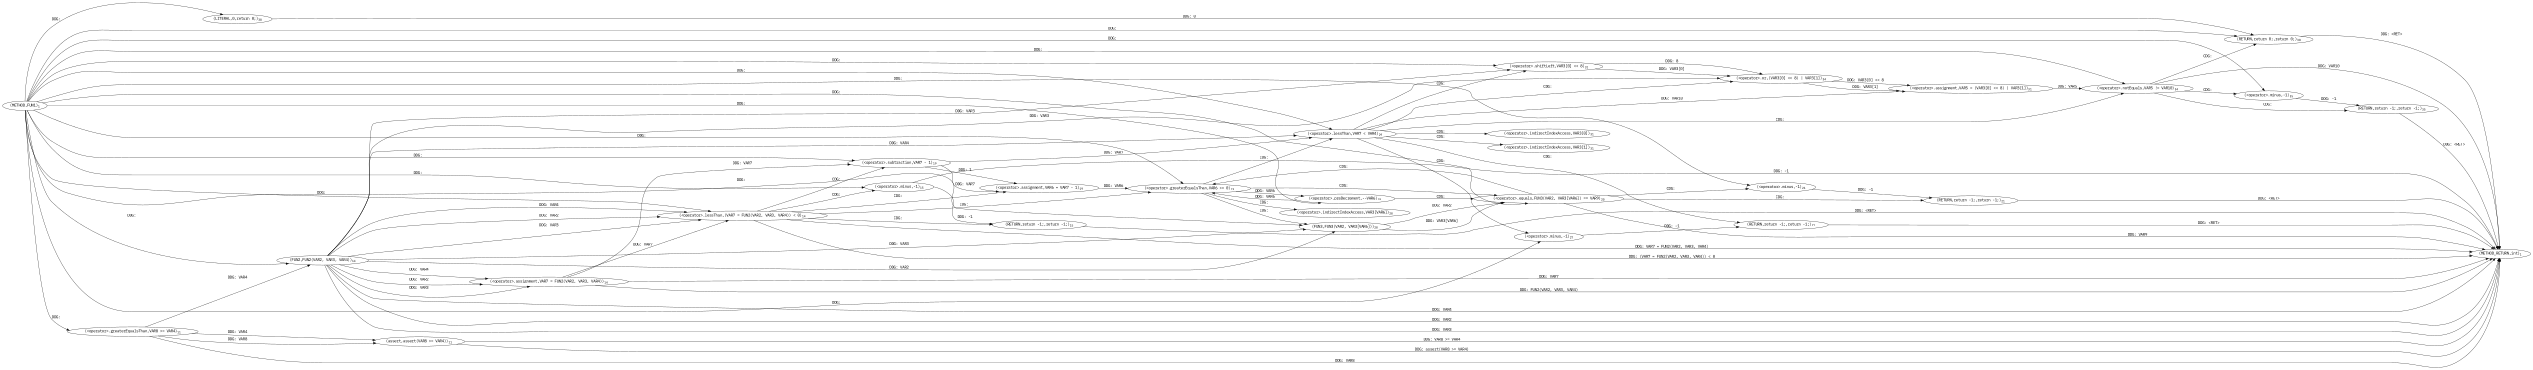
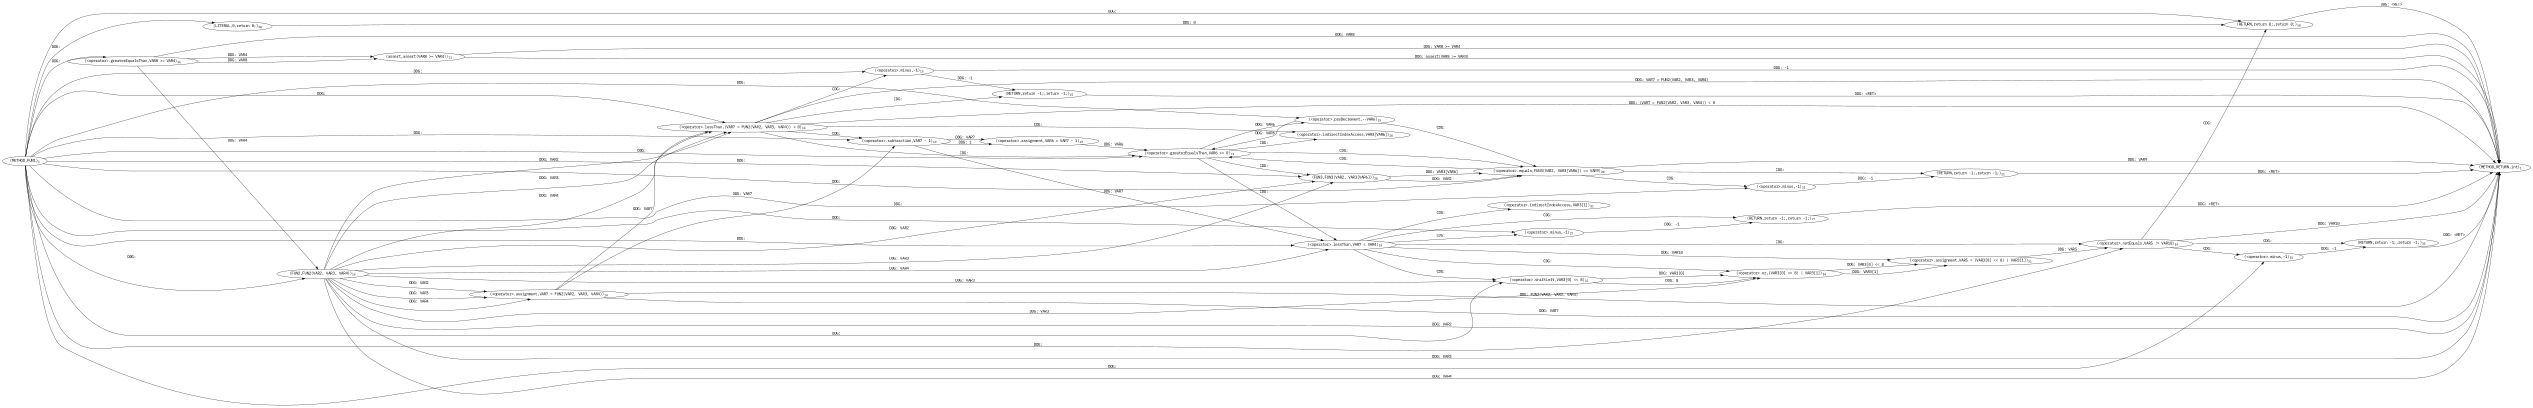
(1549, 134) -> none
(898, 203) -> (1060, 127)
